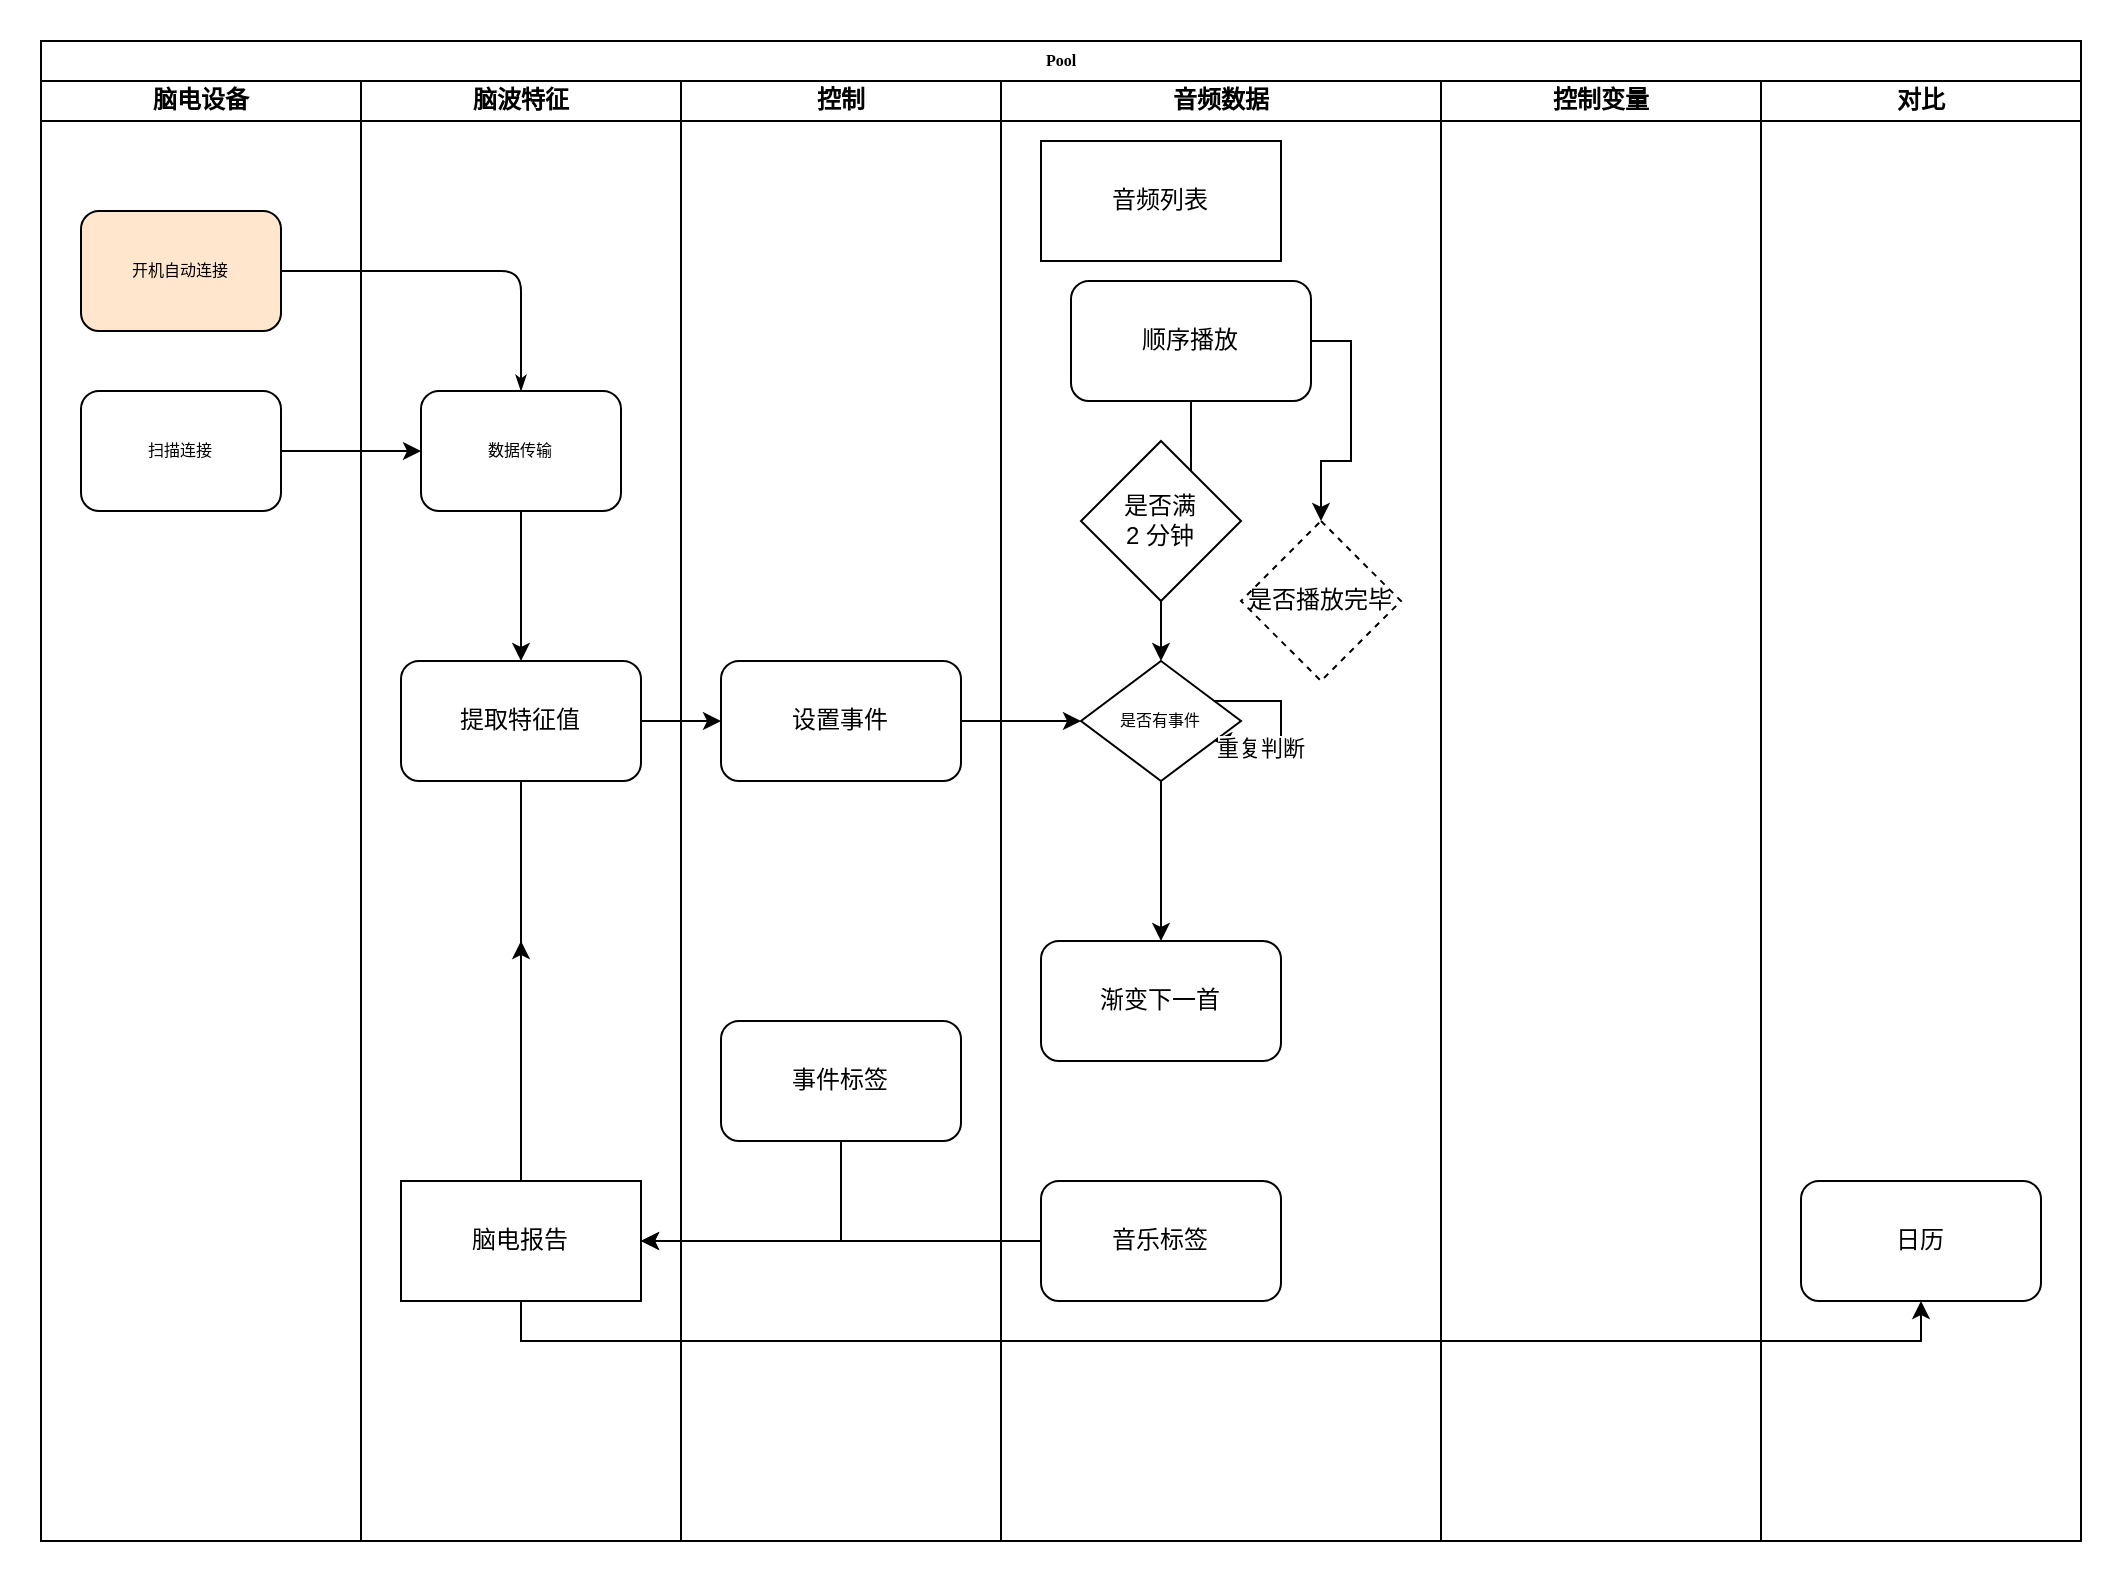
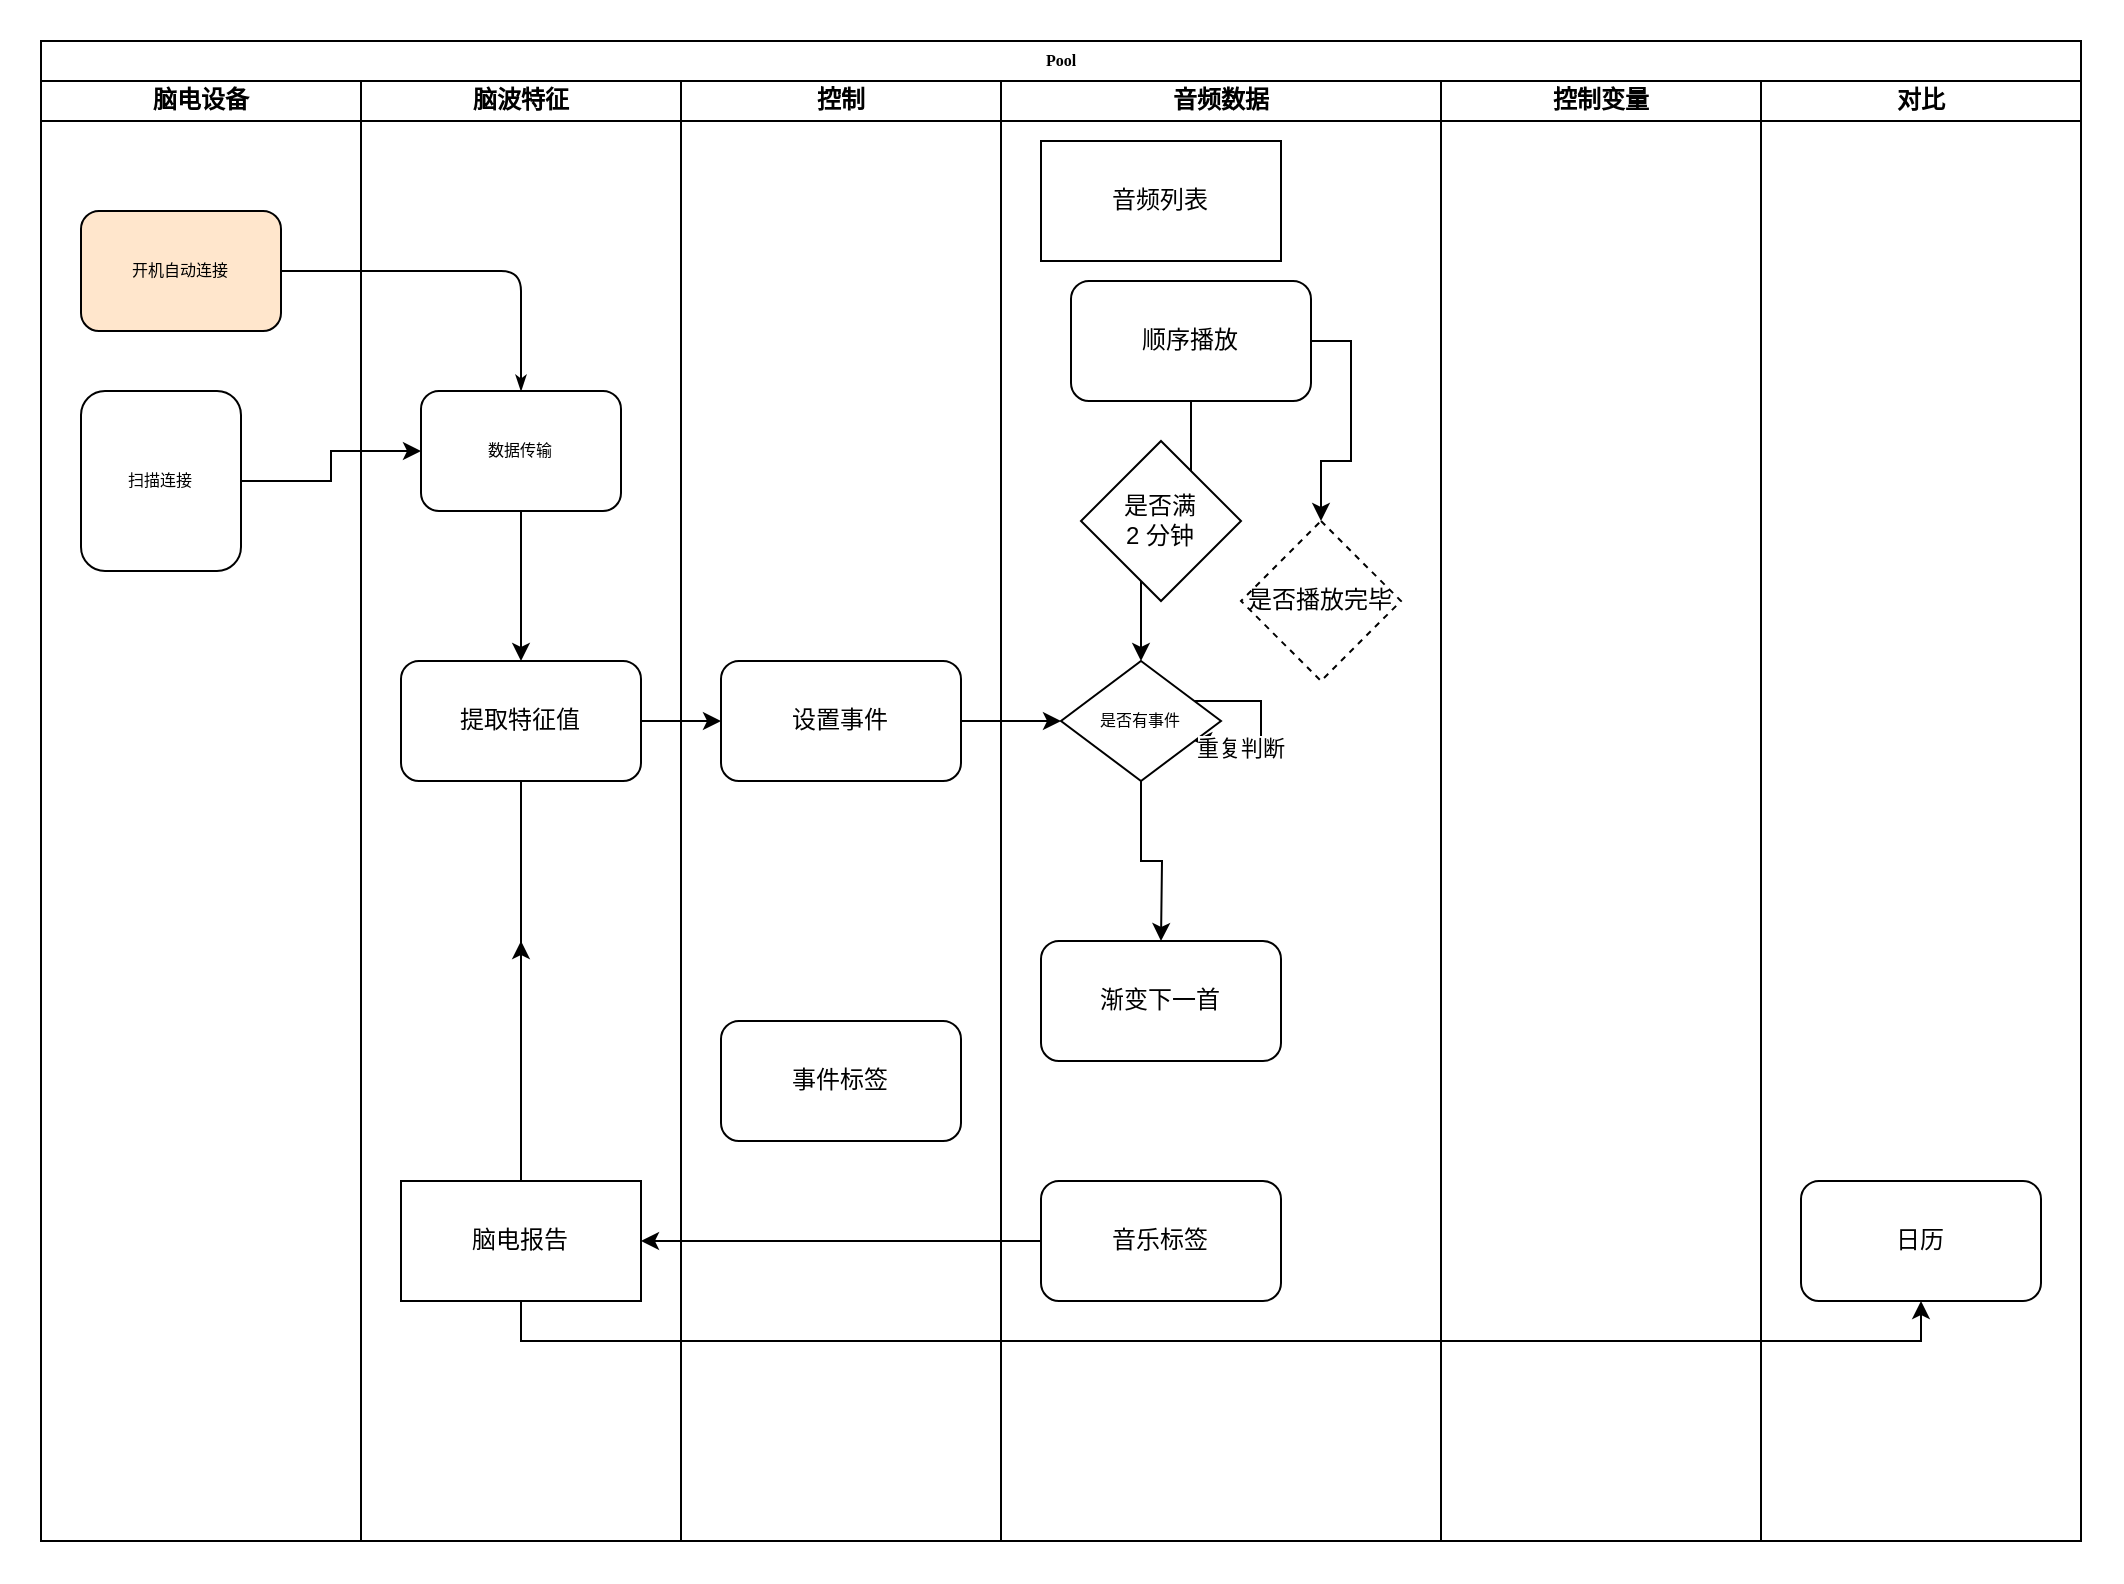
(181, 451) -> (161, 481)
(1161, 721) -> (1141, 721)
(841, 1189) -> none
